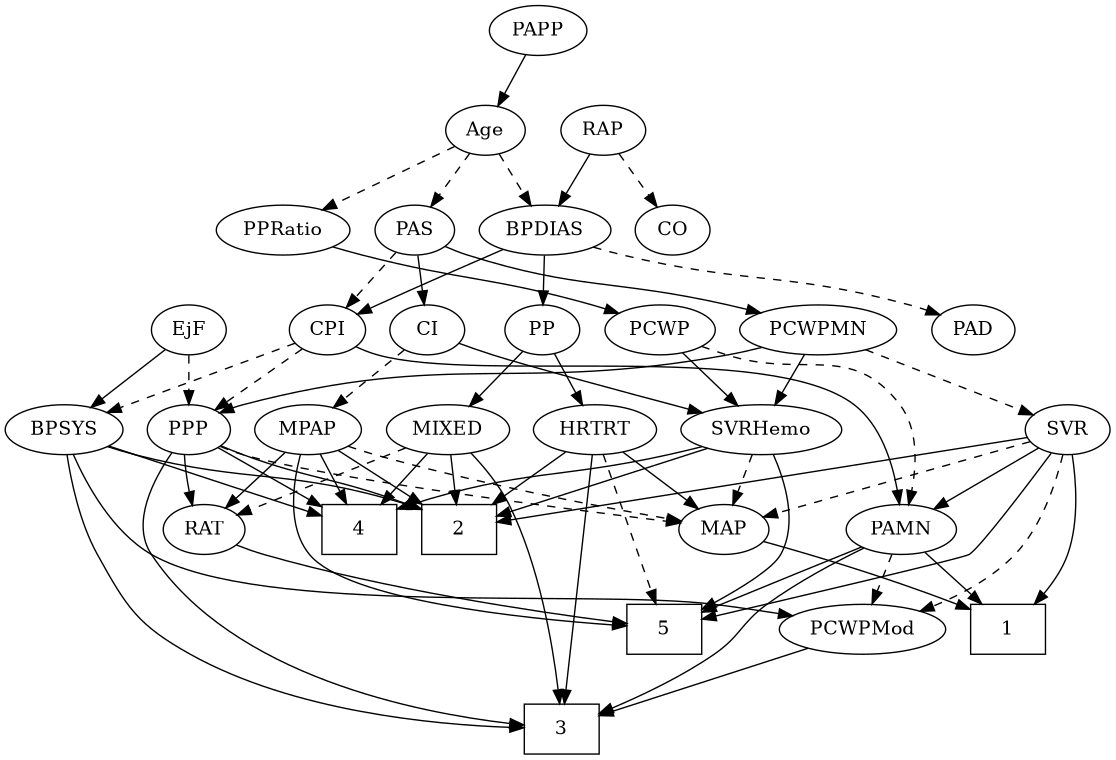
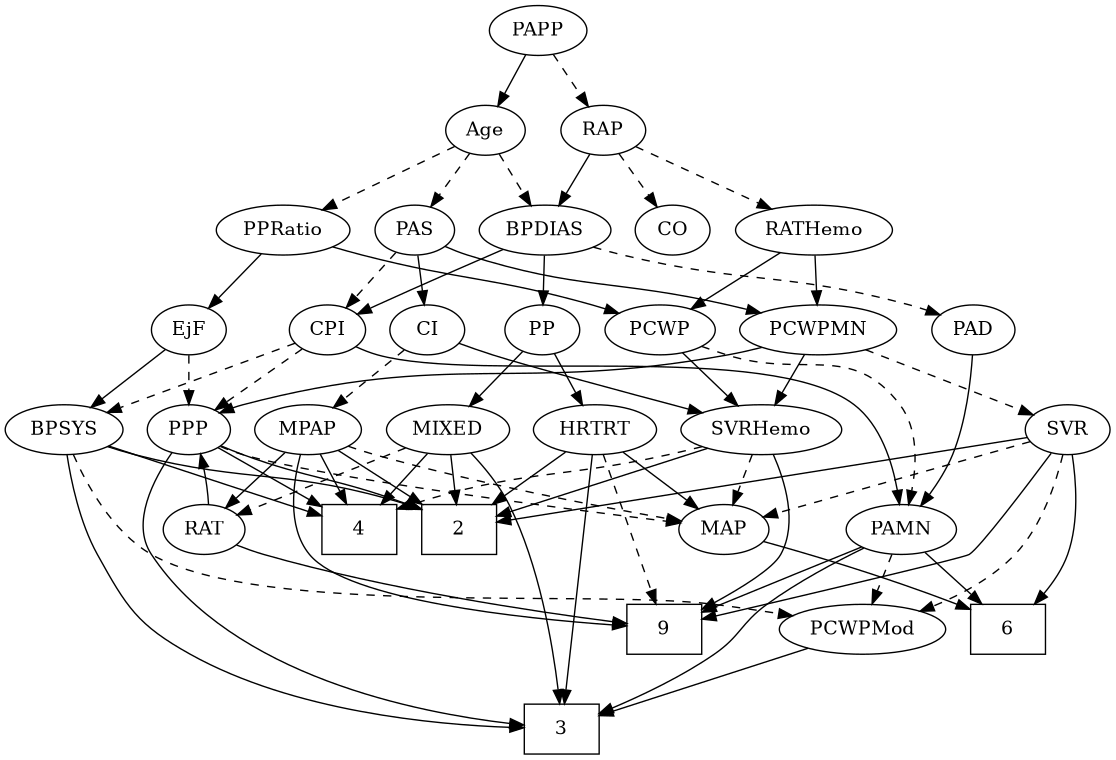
none -> (567, 75)
none -> (814, 230)
none -> (240, 276)
(556, 473) -> (556, 473)
(992, 475) -> (961, 428)
(187, 482) -> (207, 488)
(360, 594) -> (360, 594)
(664, 629) -> (664, 629)
(1008, 629) -> (1008, 629)
